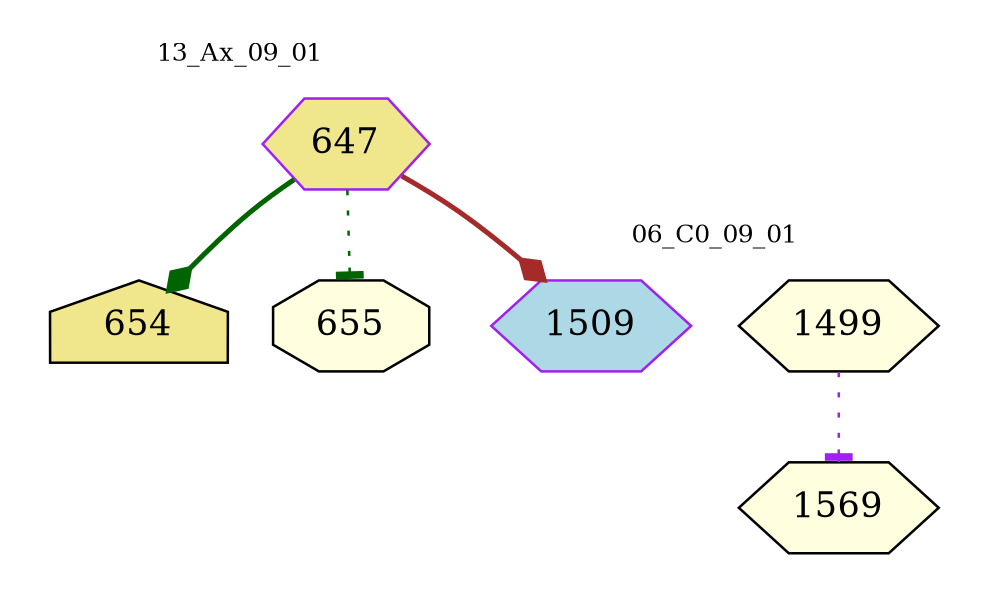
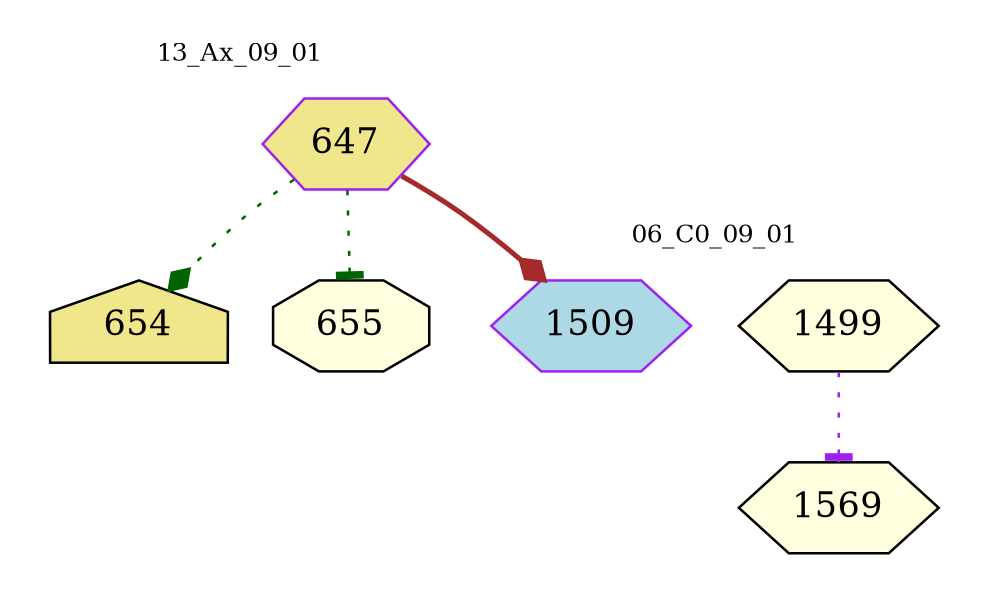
(240, 221) -> (240, 221)
